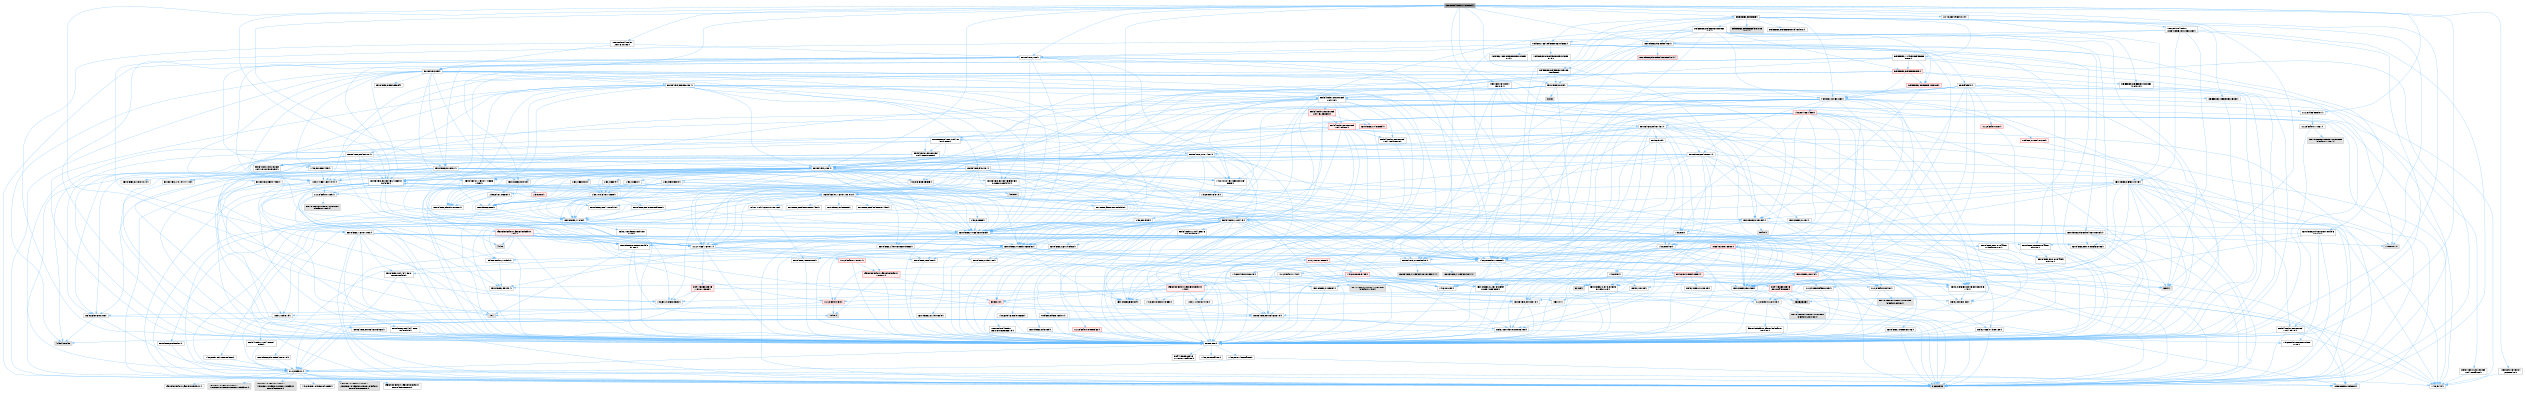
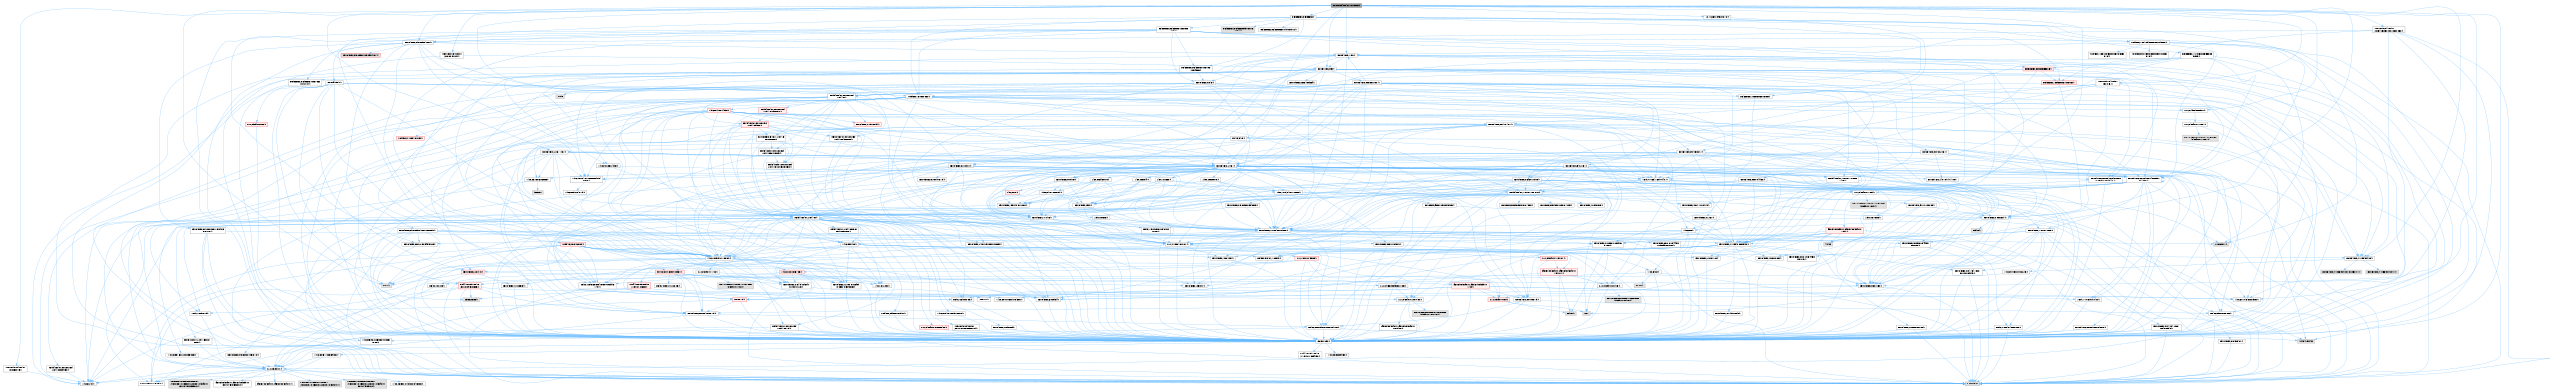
(826, 51) -> (1356, 68)
(765, 207) -> (1921, 205)
(815, 320) -> (443, 275)
